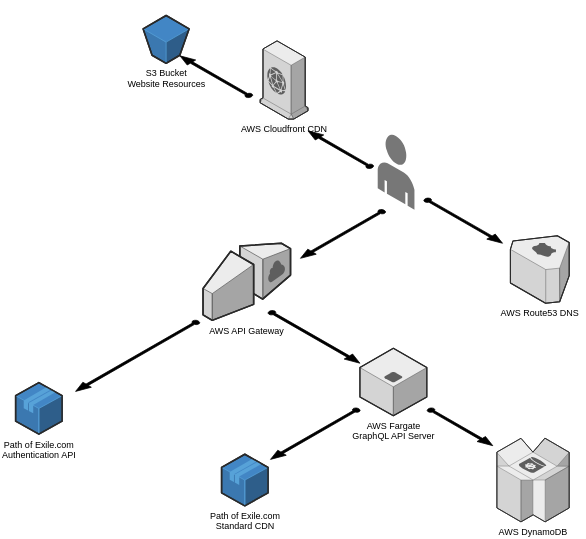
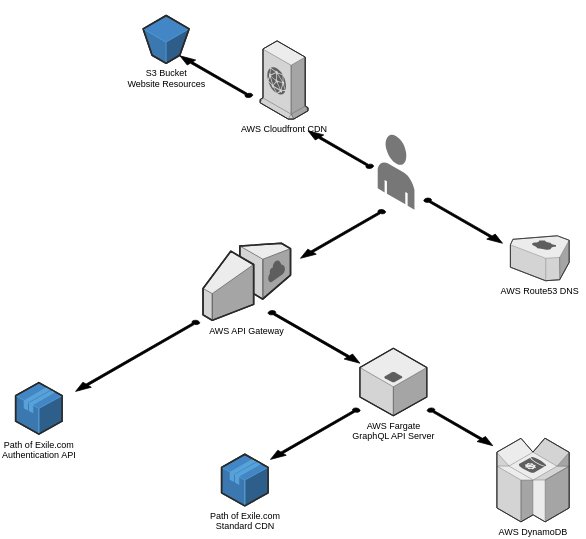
(540, 270) -> (540, 258)
